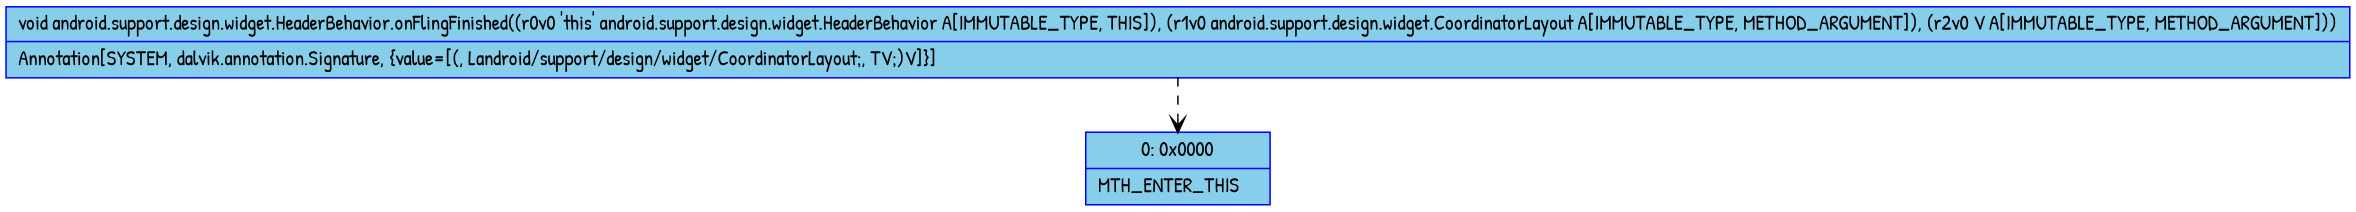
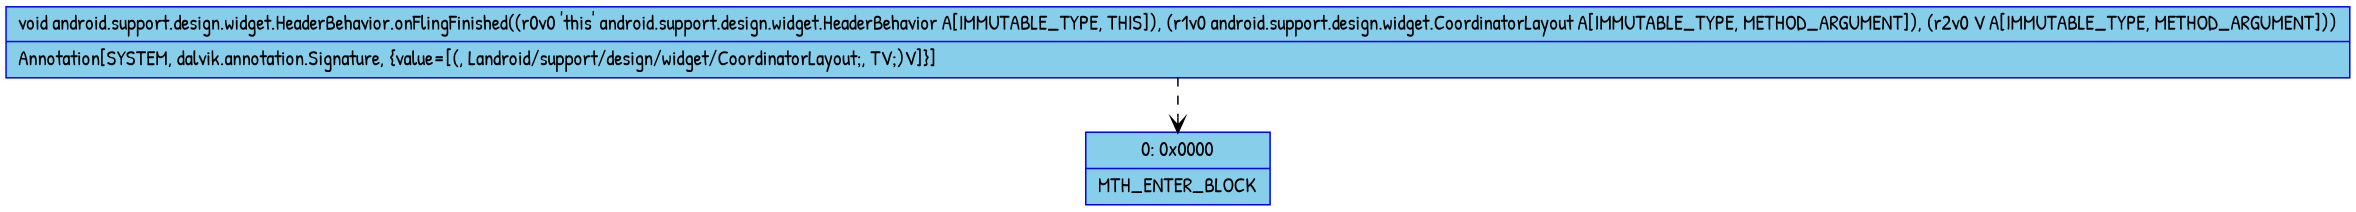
(1169, 186) -> (1178, 186)
